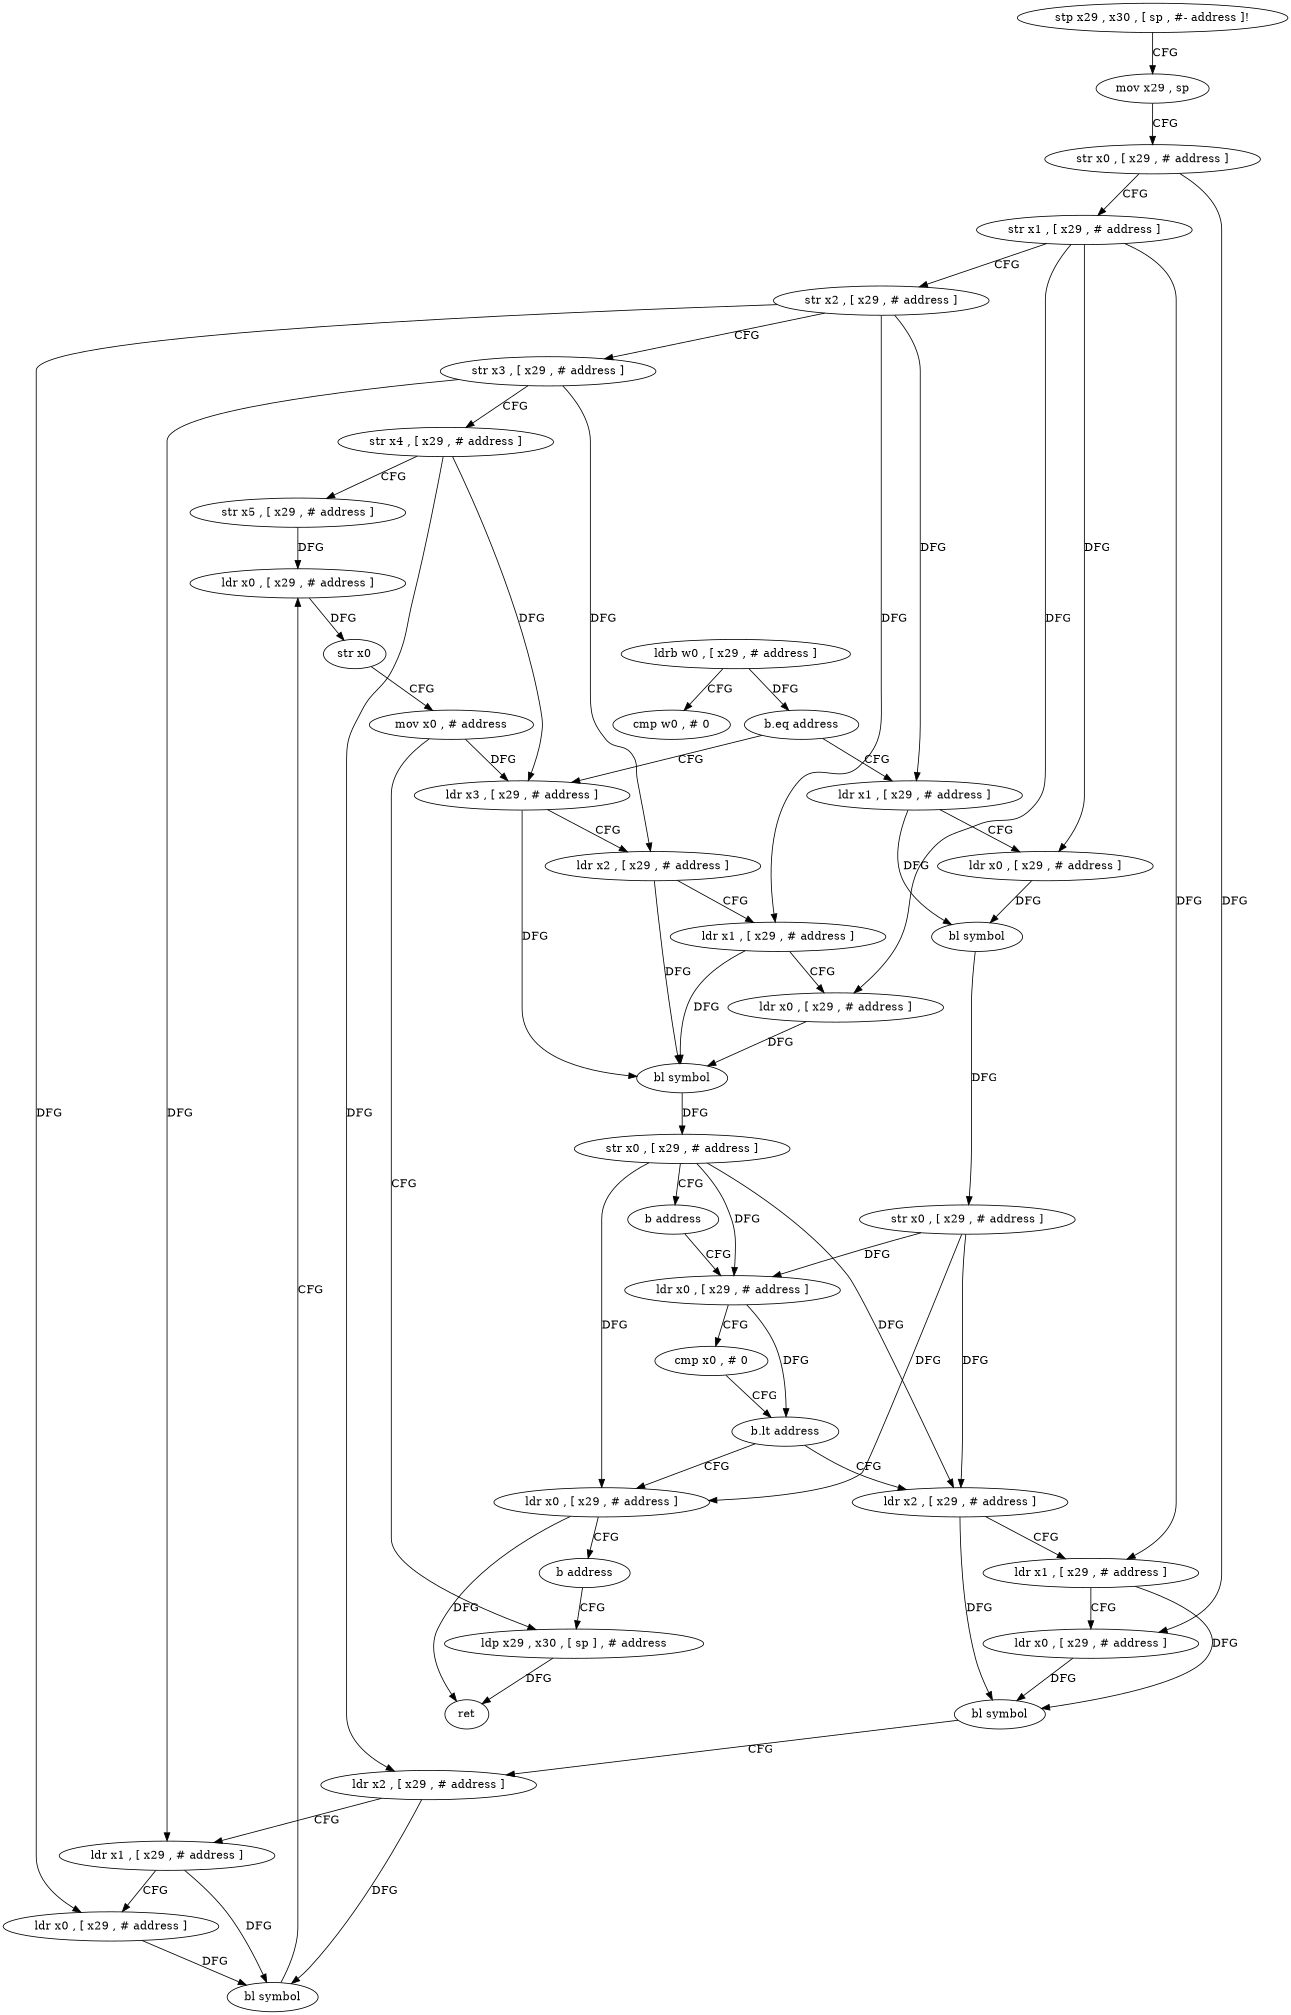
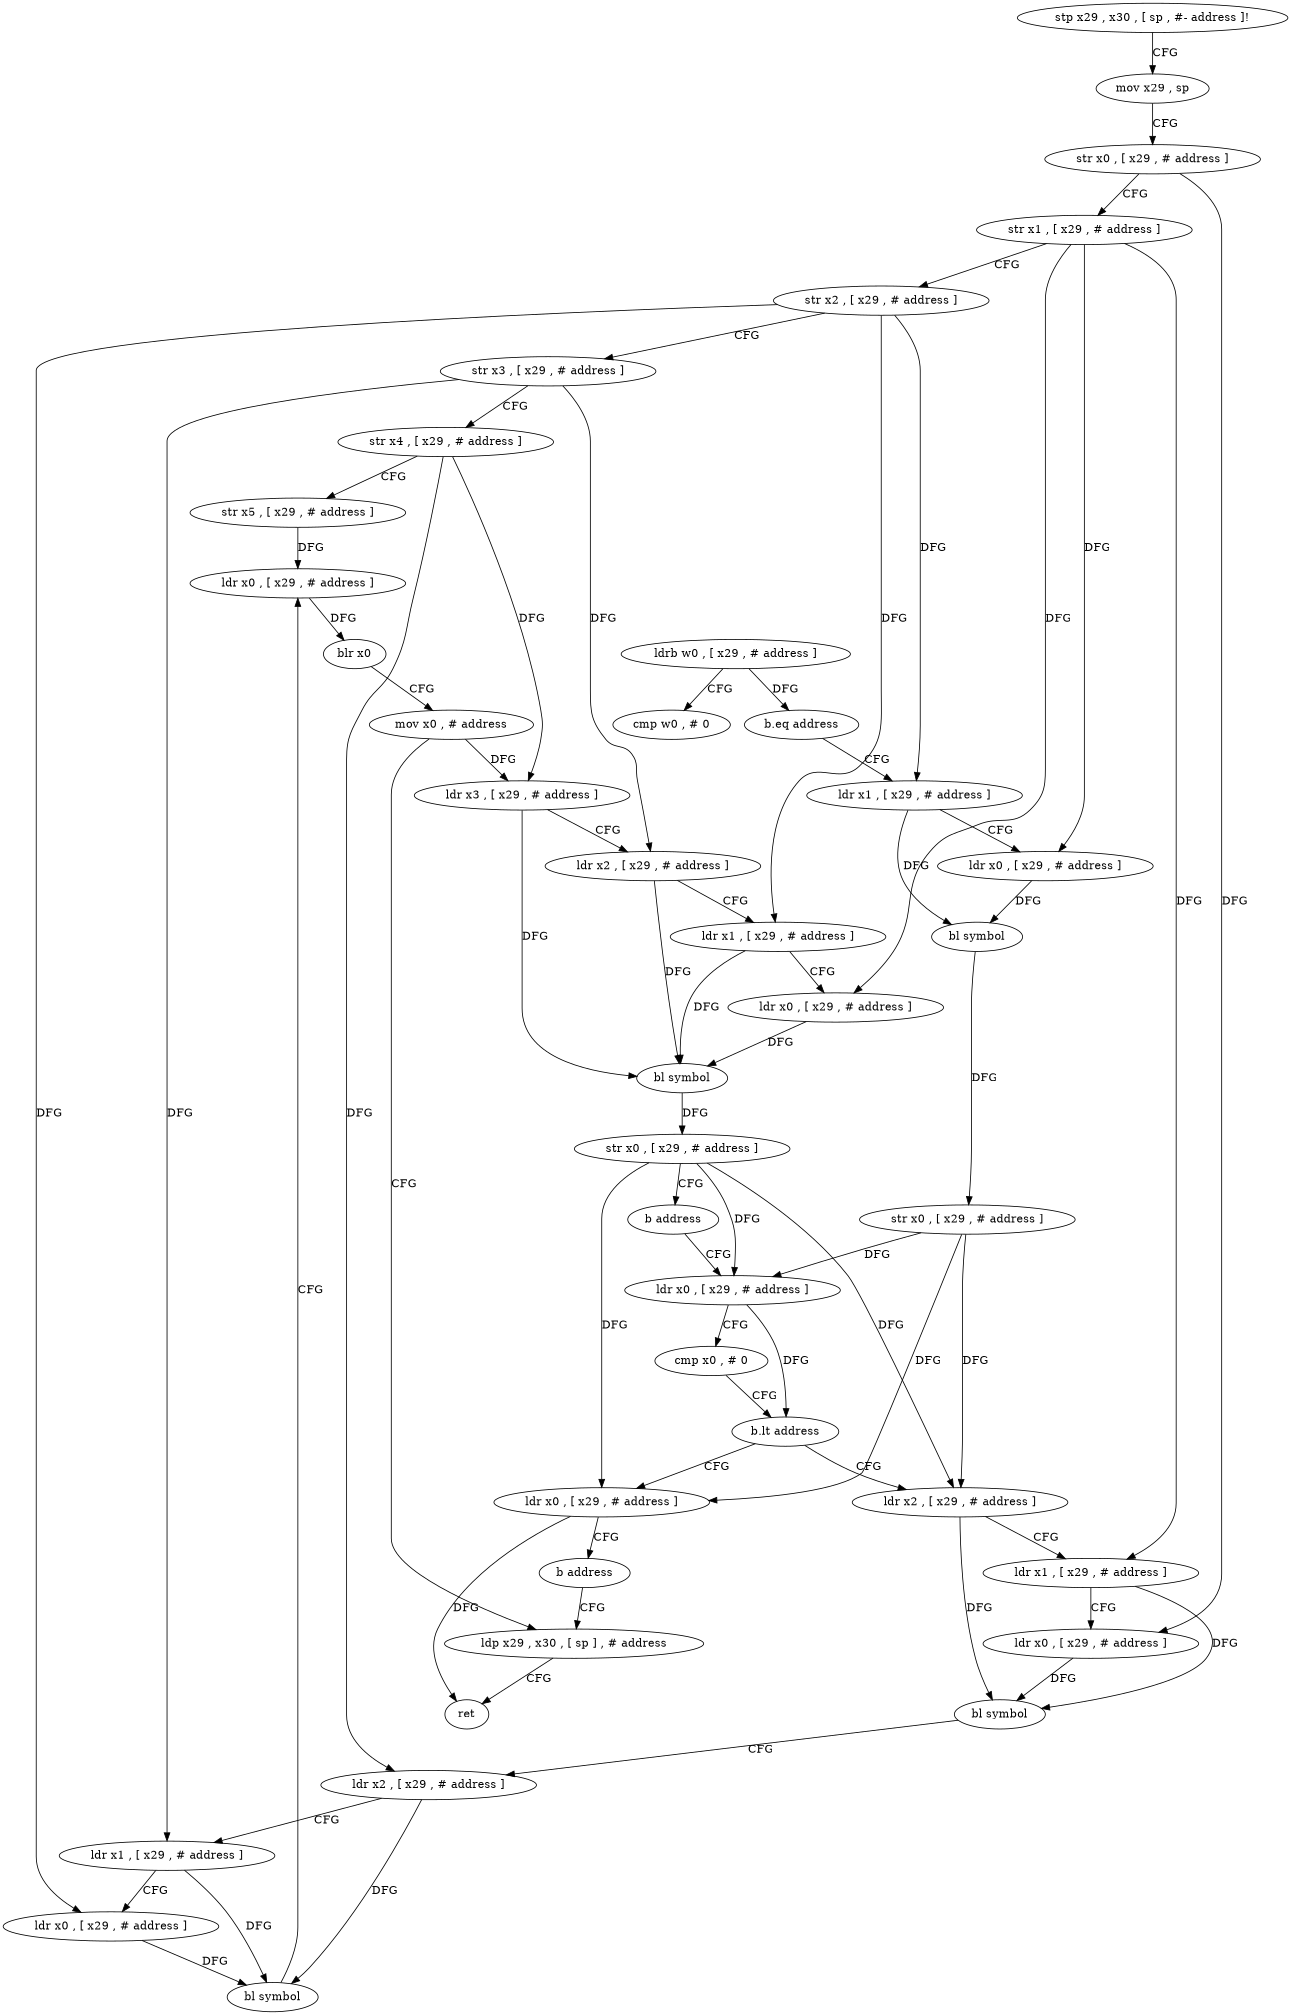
(355, 654) -> (355, 654)
(671, 758) -> none
(539, 1679) -> (539, 1679)
